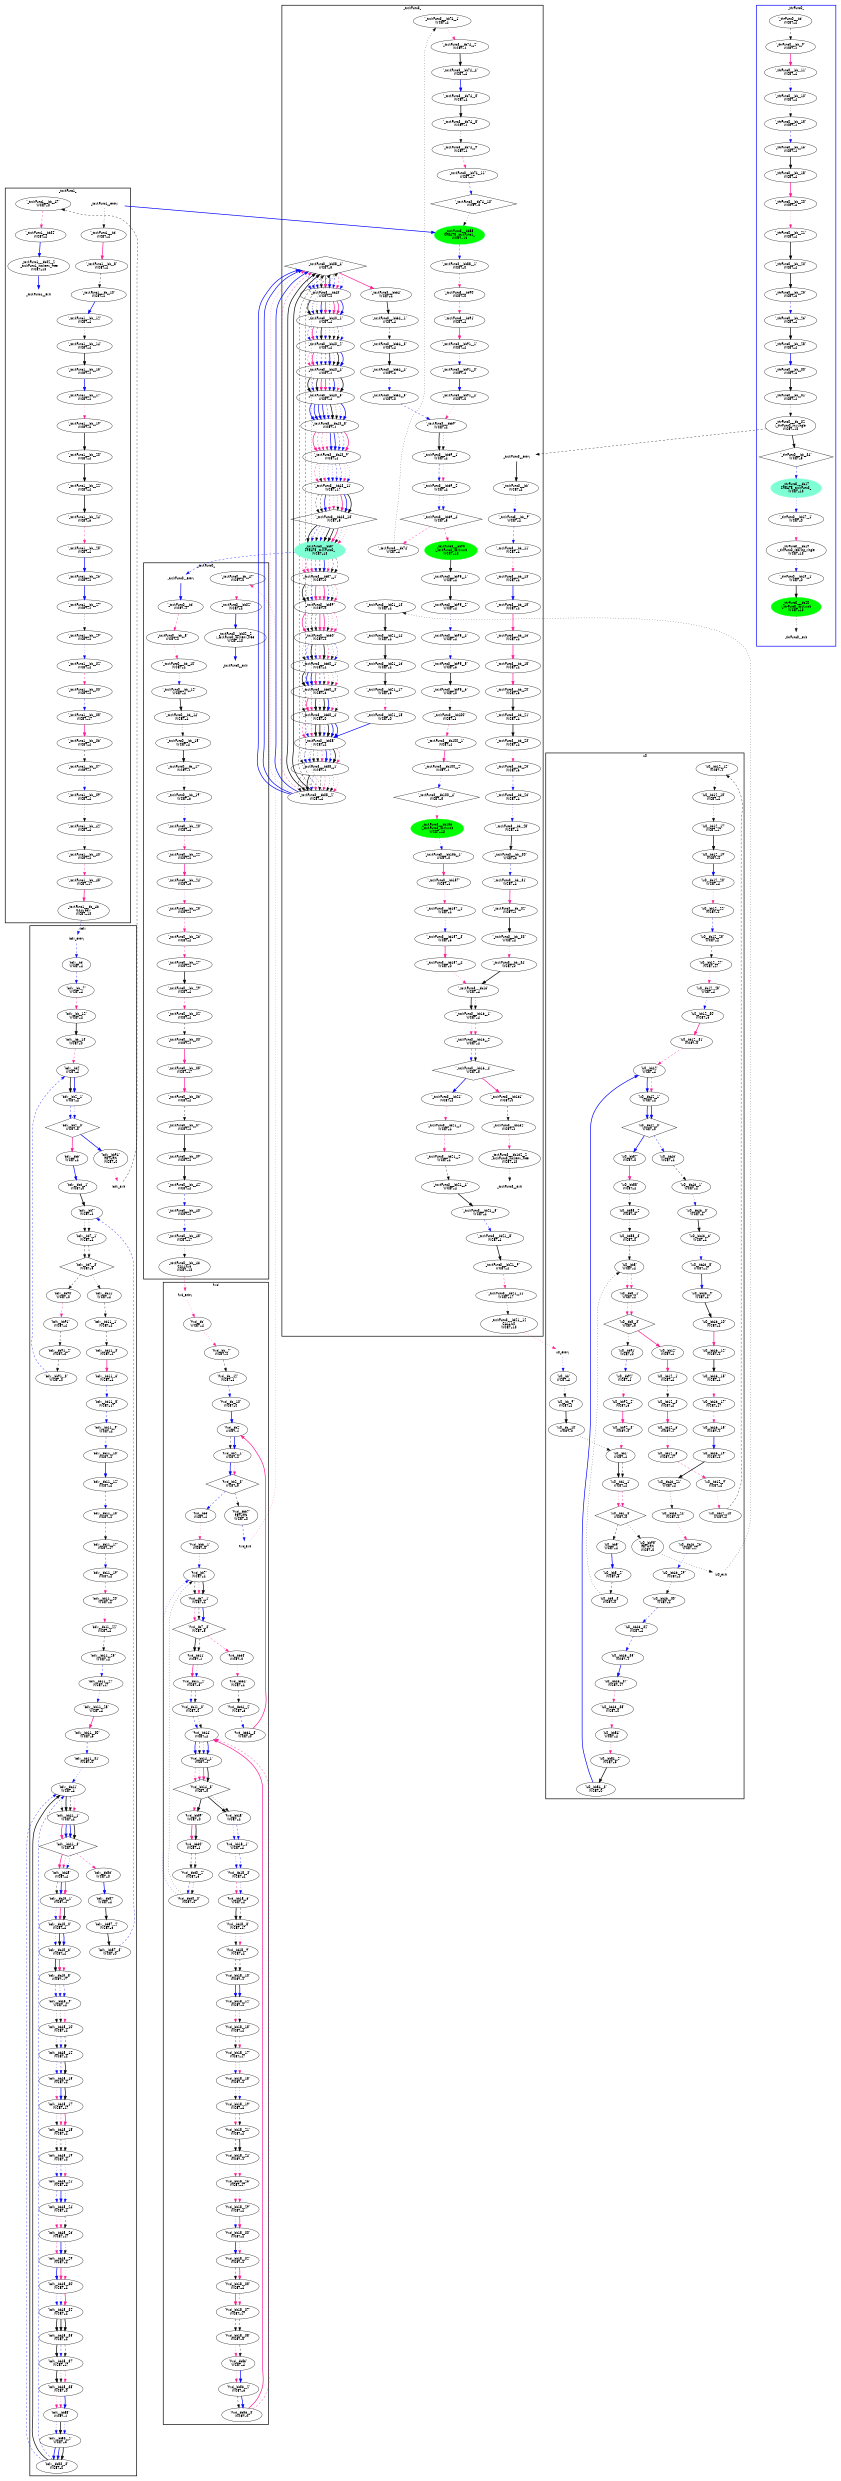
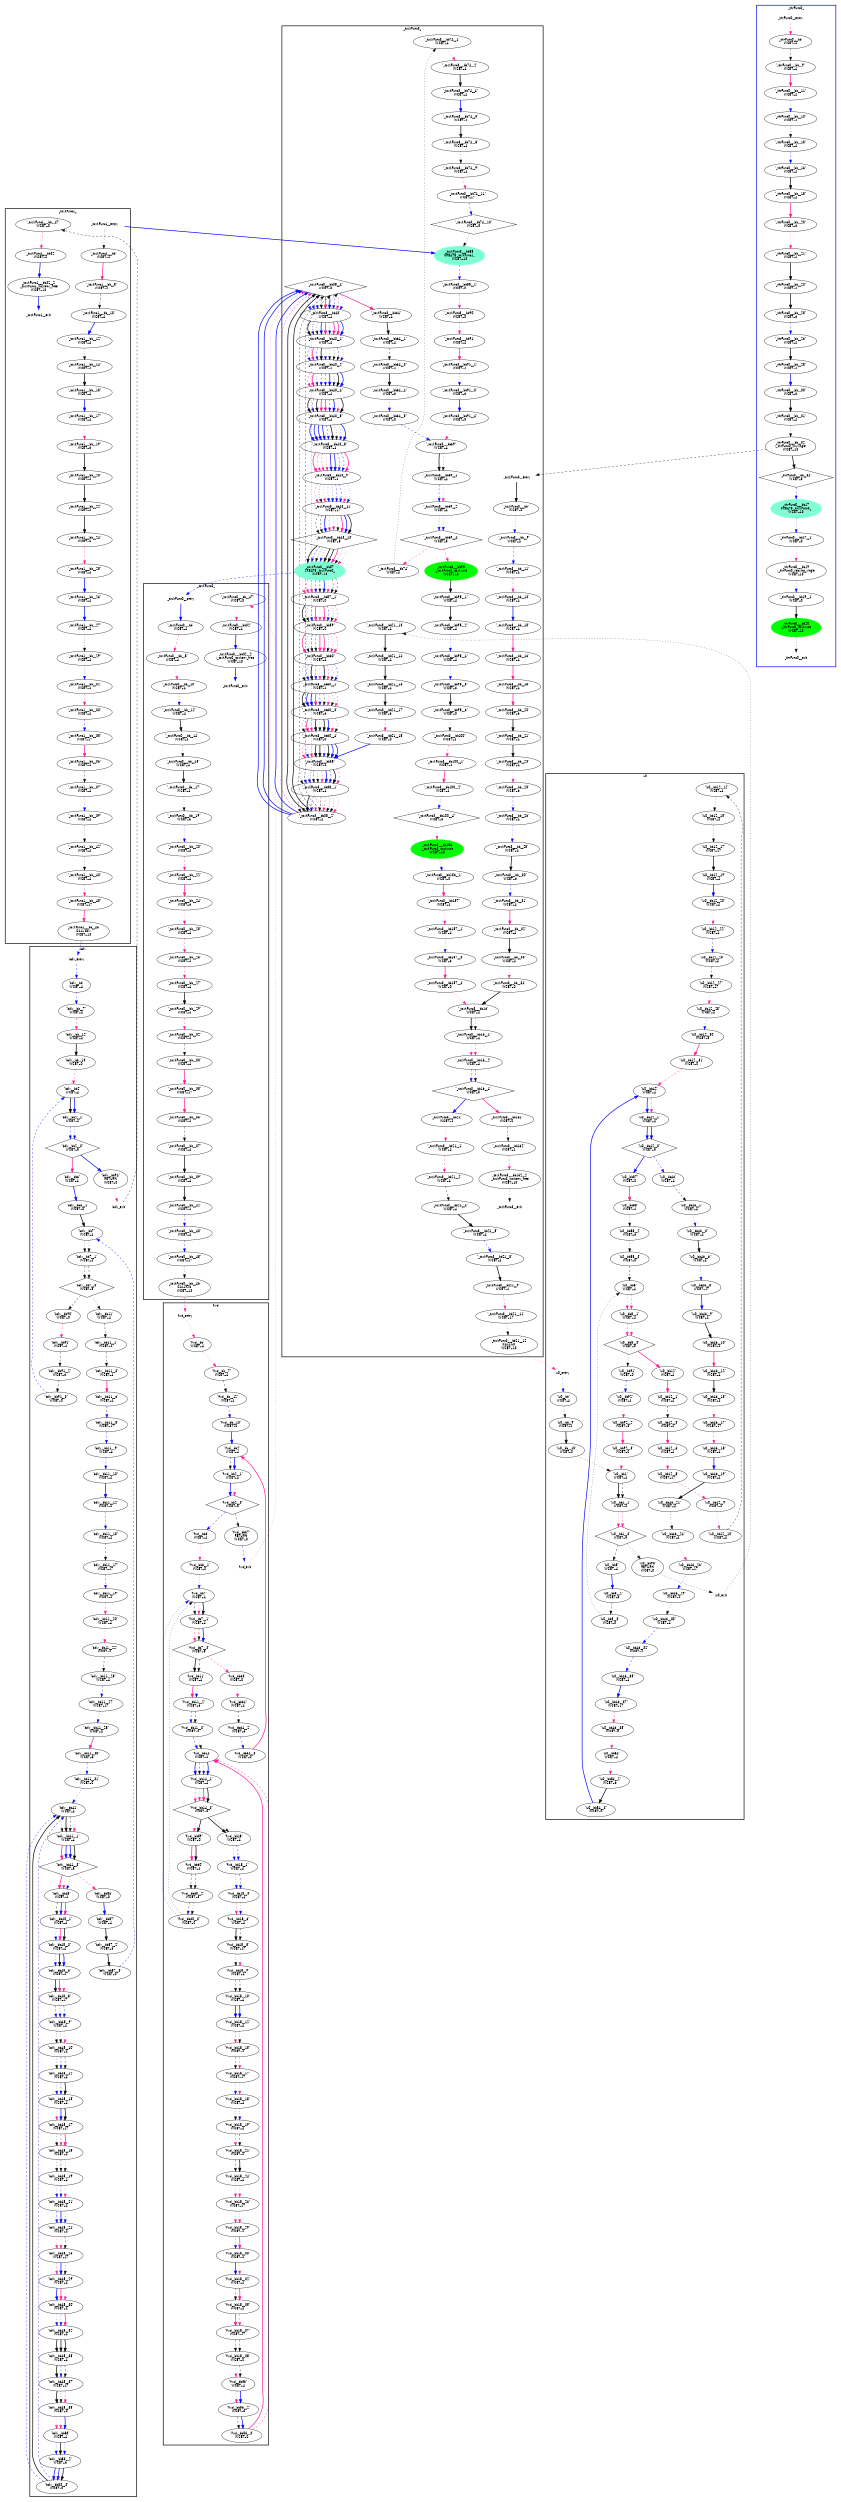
none -> (791, 19)
(460, 235) -> (460, 256)
